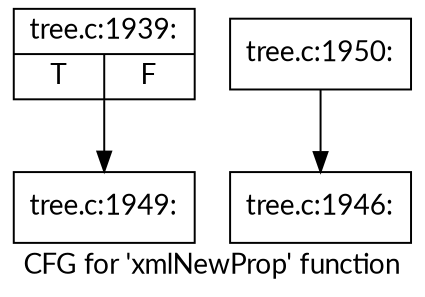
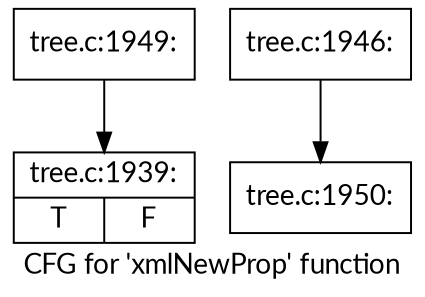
(321, 121) -> (321, 111)
(104, 126) -> (104, 106)
